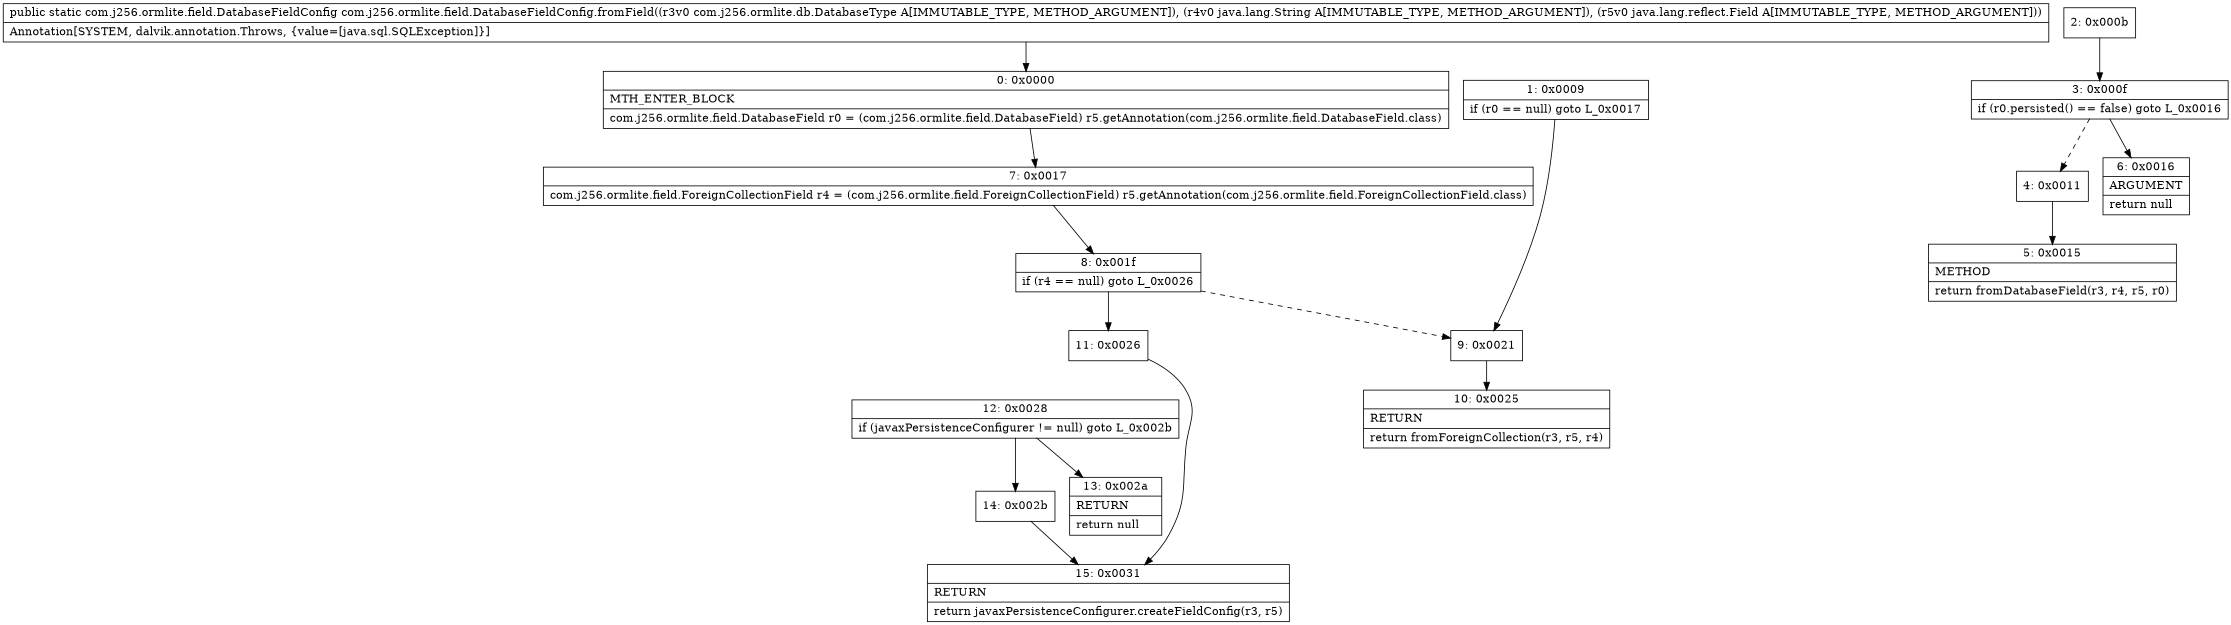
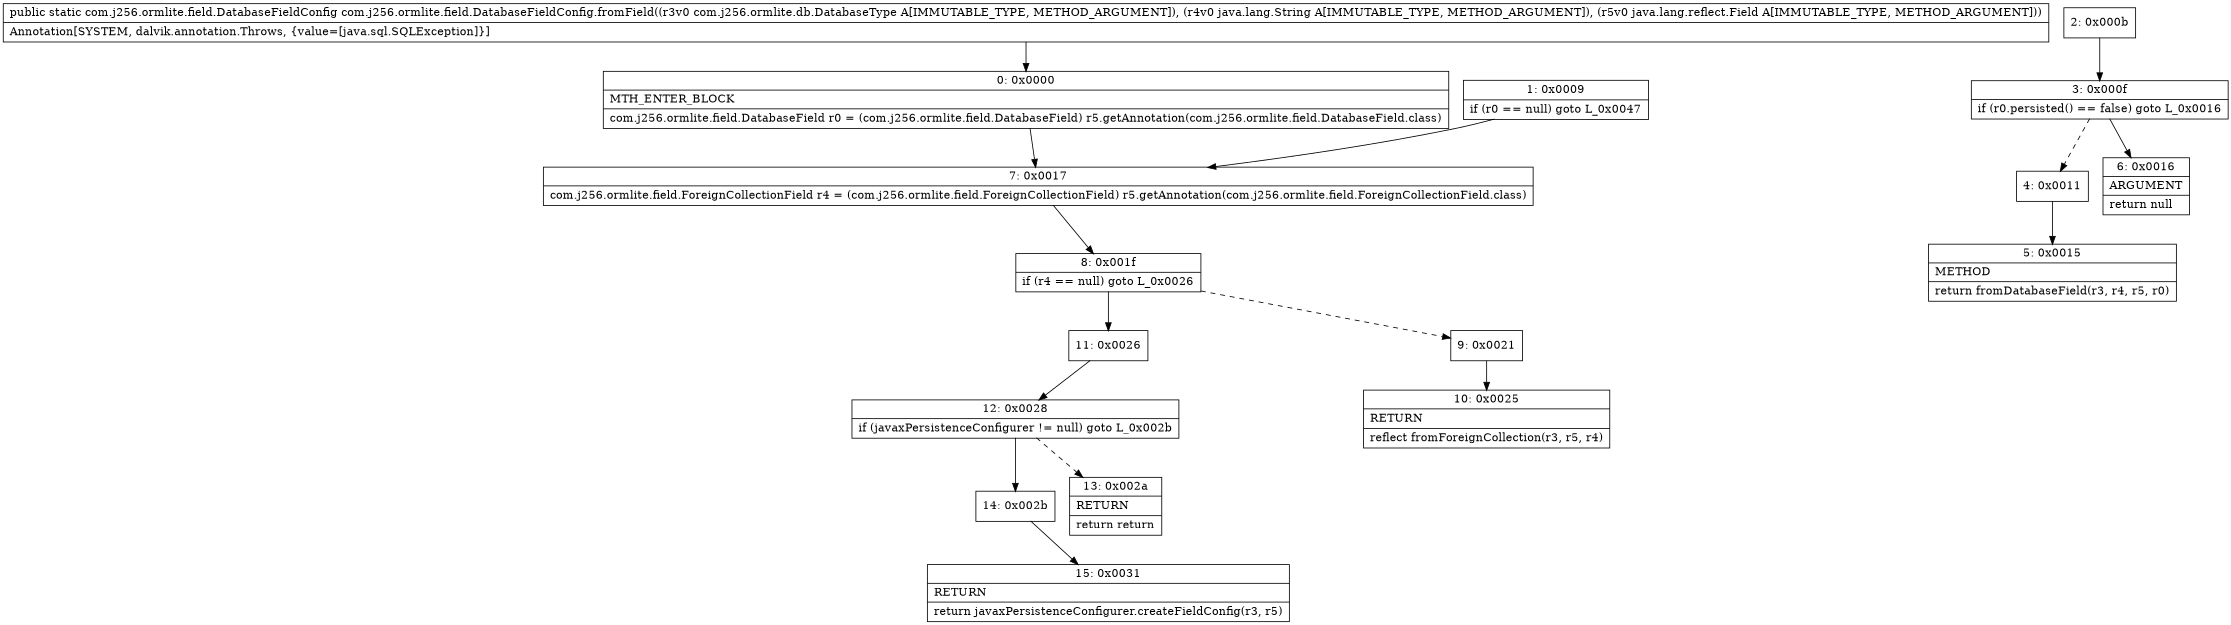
(1556, 109) -> (1556, 109)
(1538, 224) -> (1356, 147)
(1487, 438) -> (1487, 438)
(1185, 453) -> (1068, 378)
(1056, 455) -> (1056, 455)
(1108, 525) -> (1116, 525)
